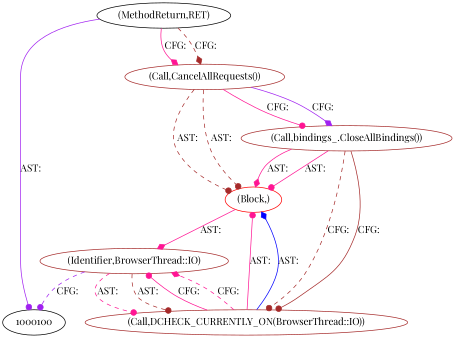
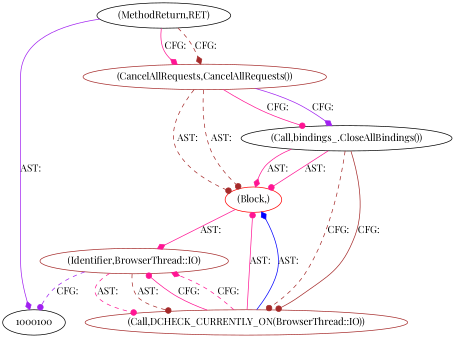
(205, 77) -> (205, 77)
(21, 137) -> (21, 136)
(347, 138) -> (347, 138)
